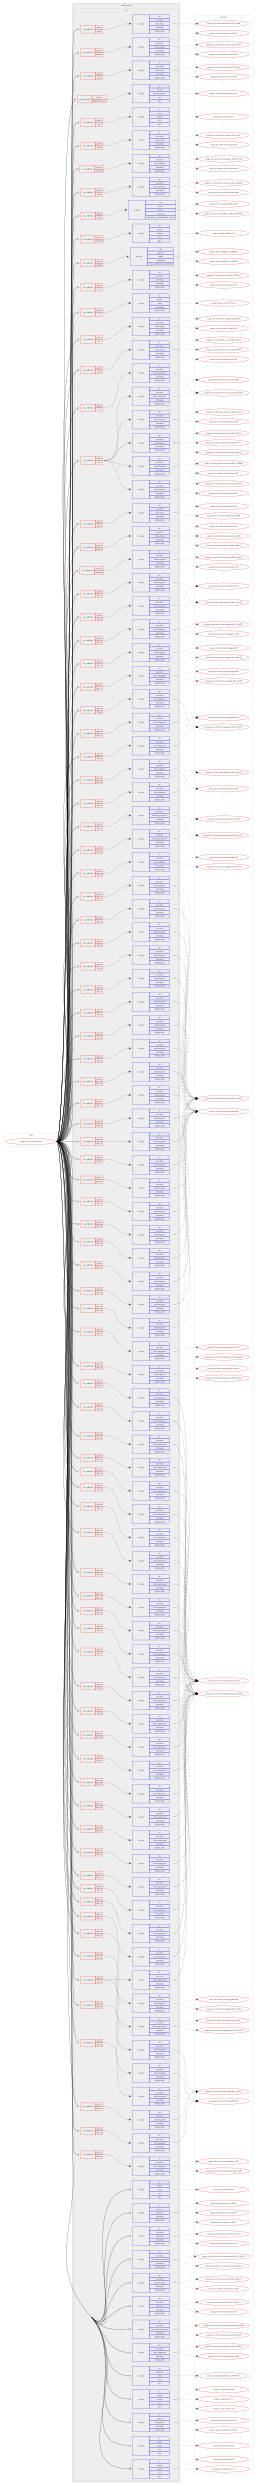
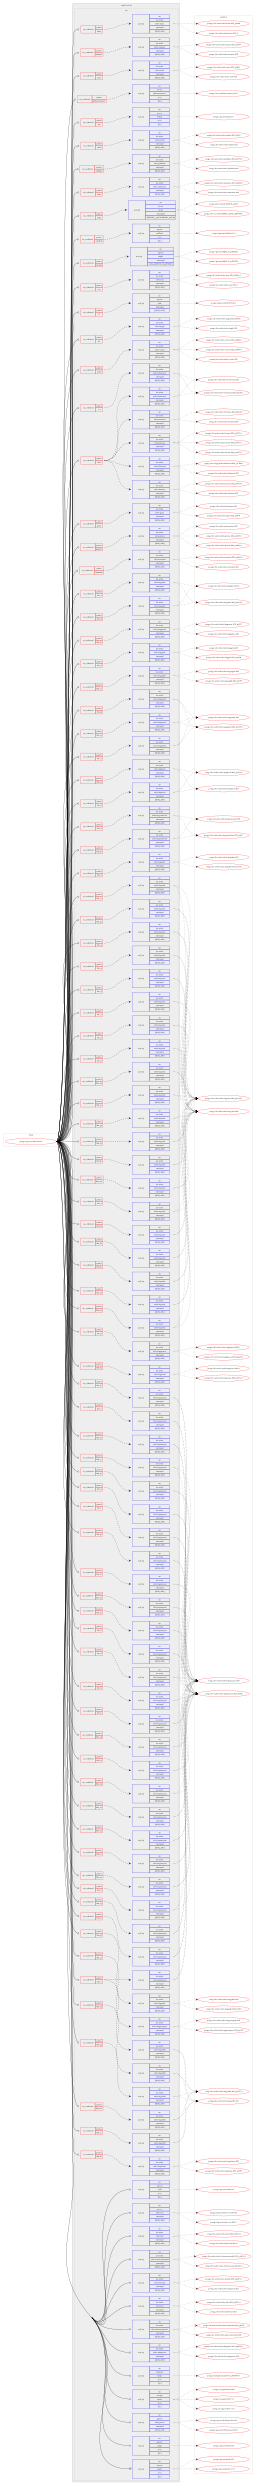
(224, 624) -> (224, 624)
(224, 2203) -> none
